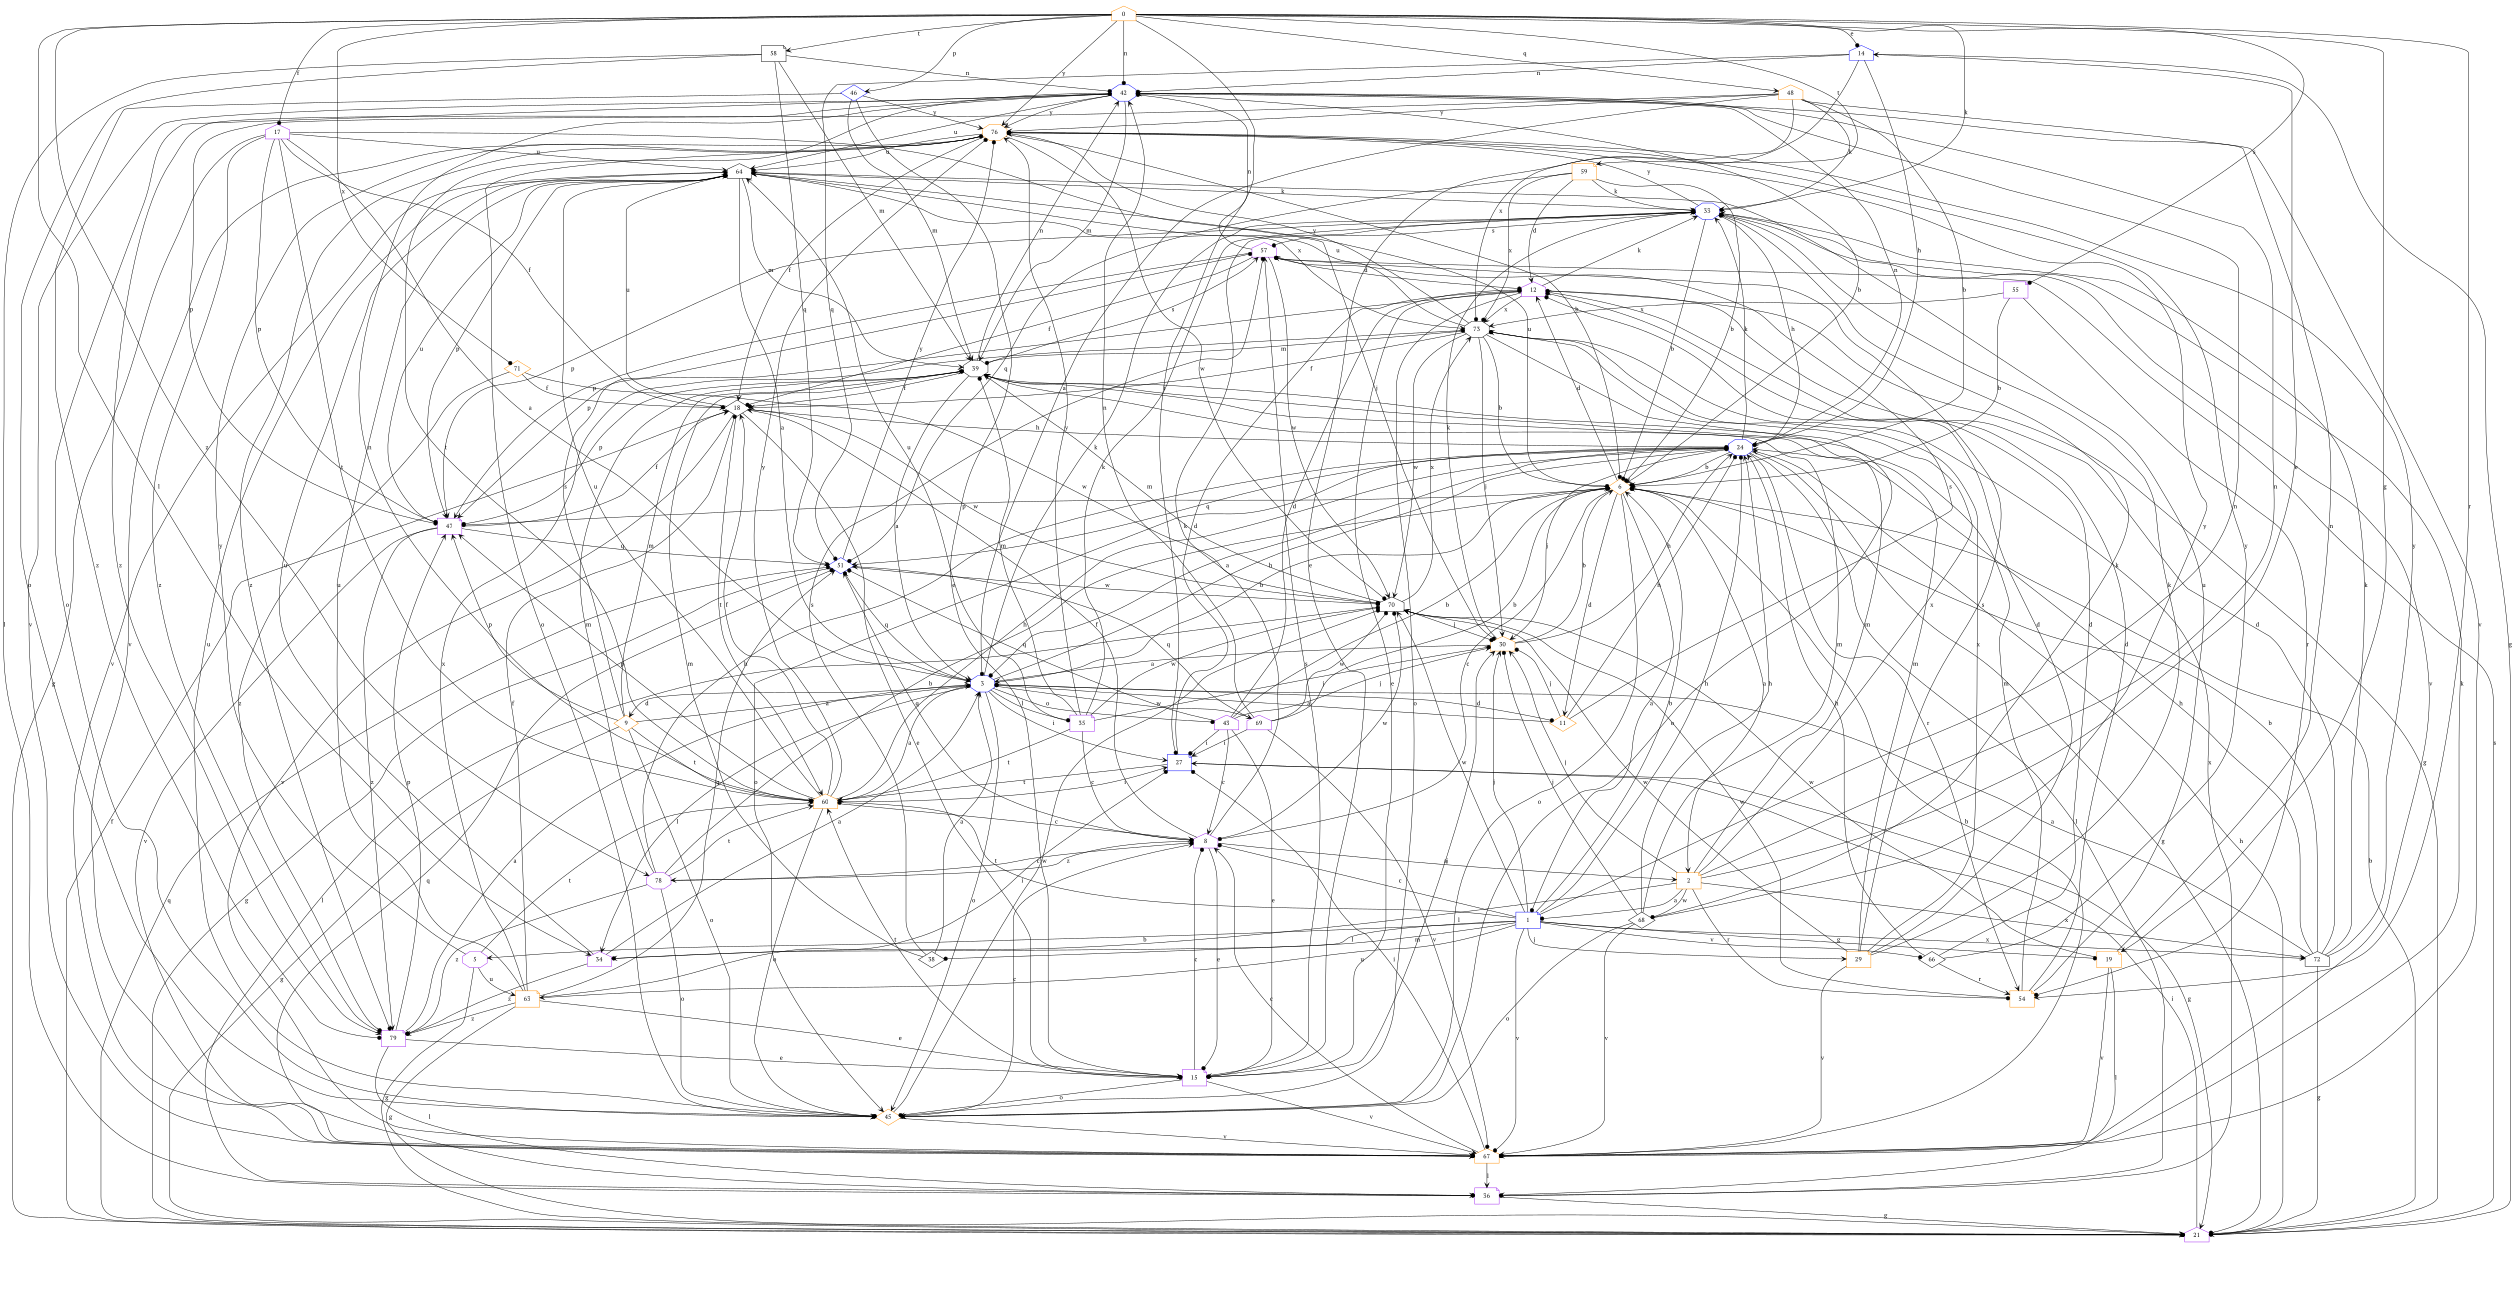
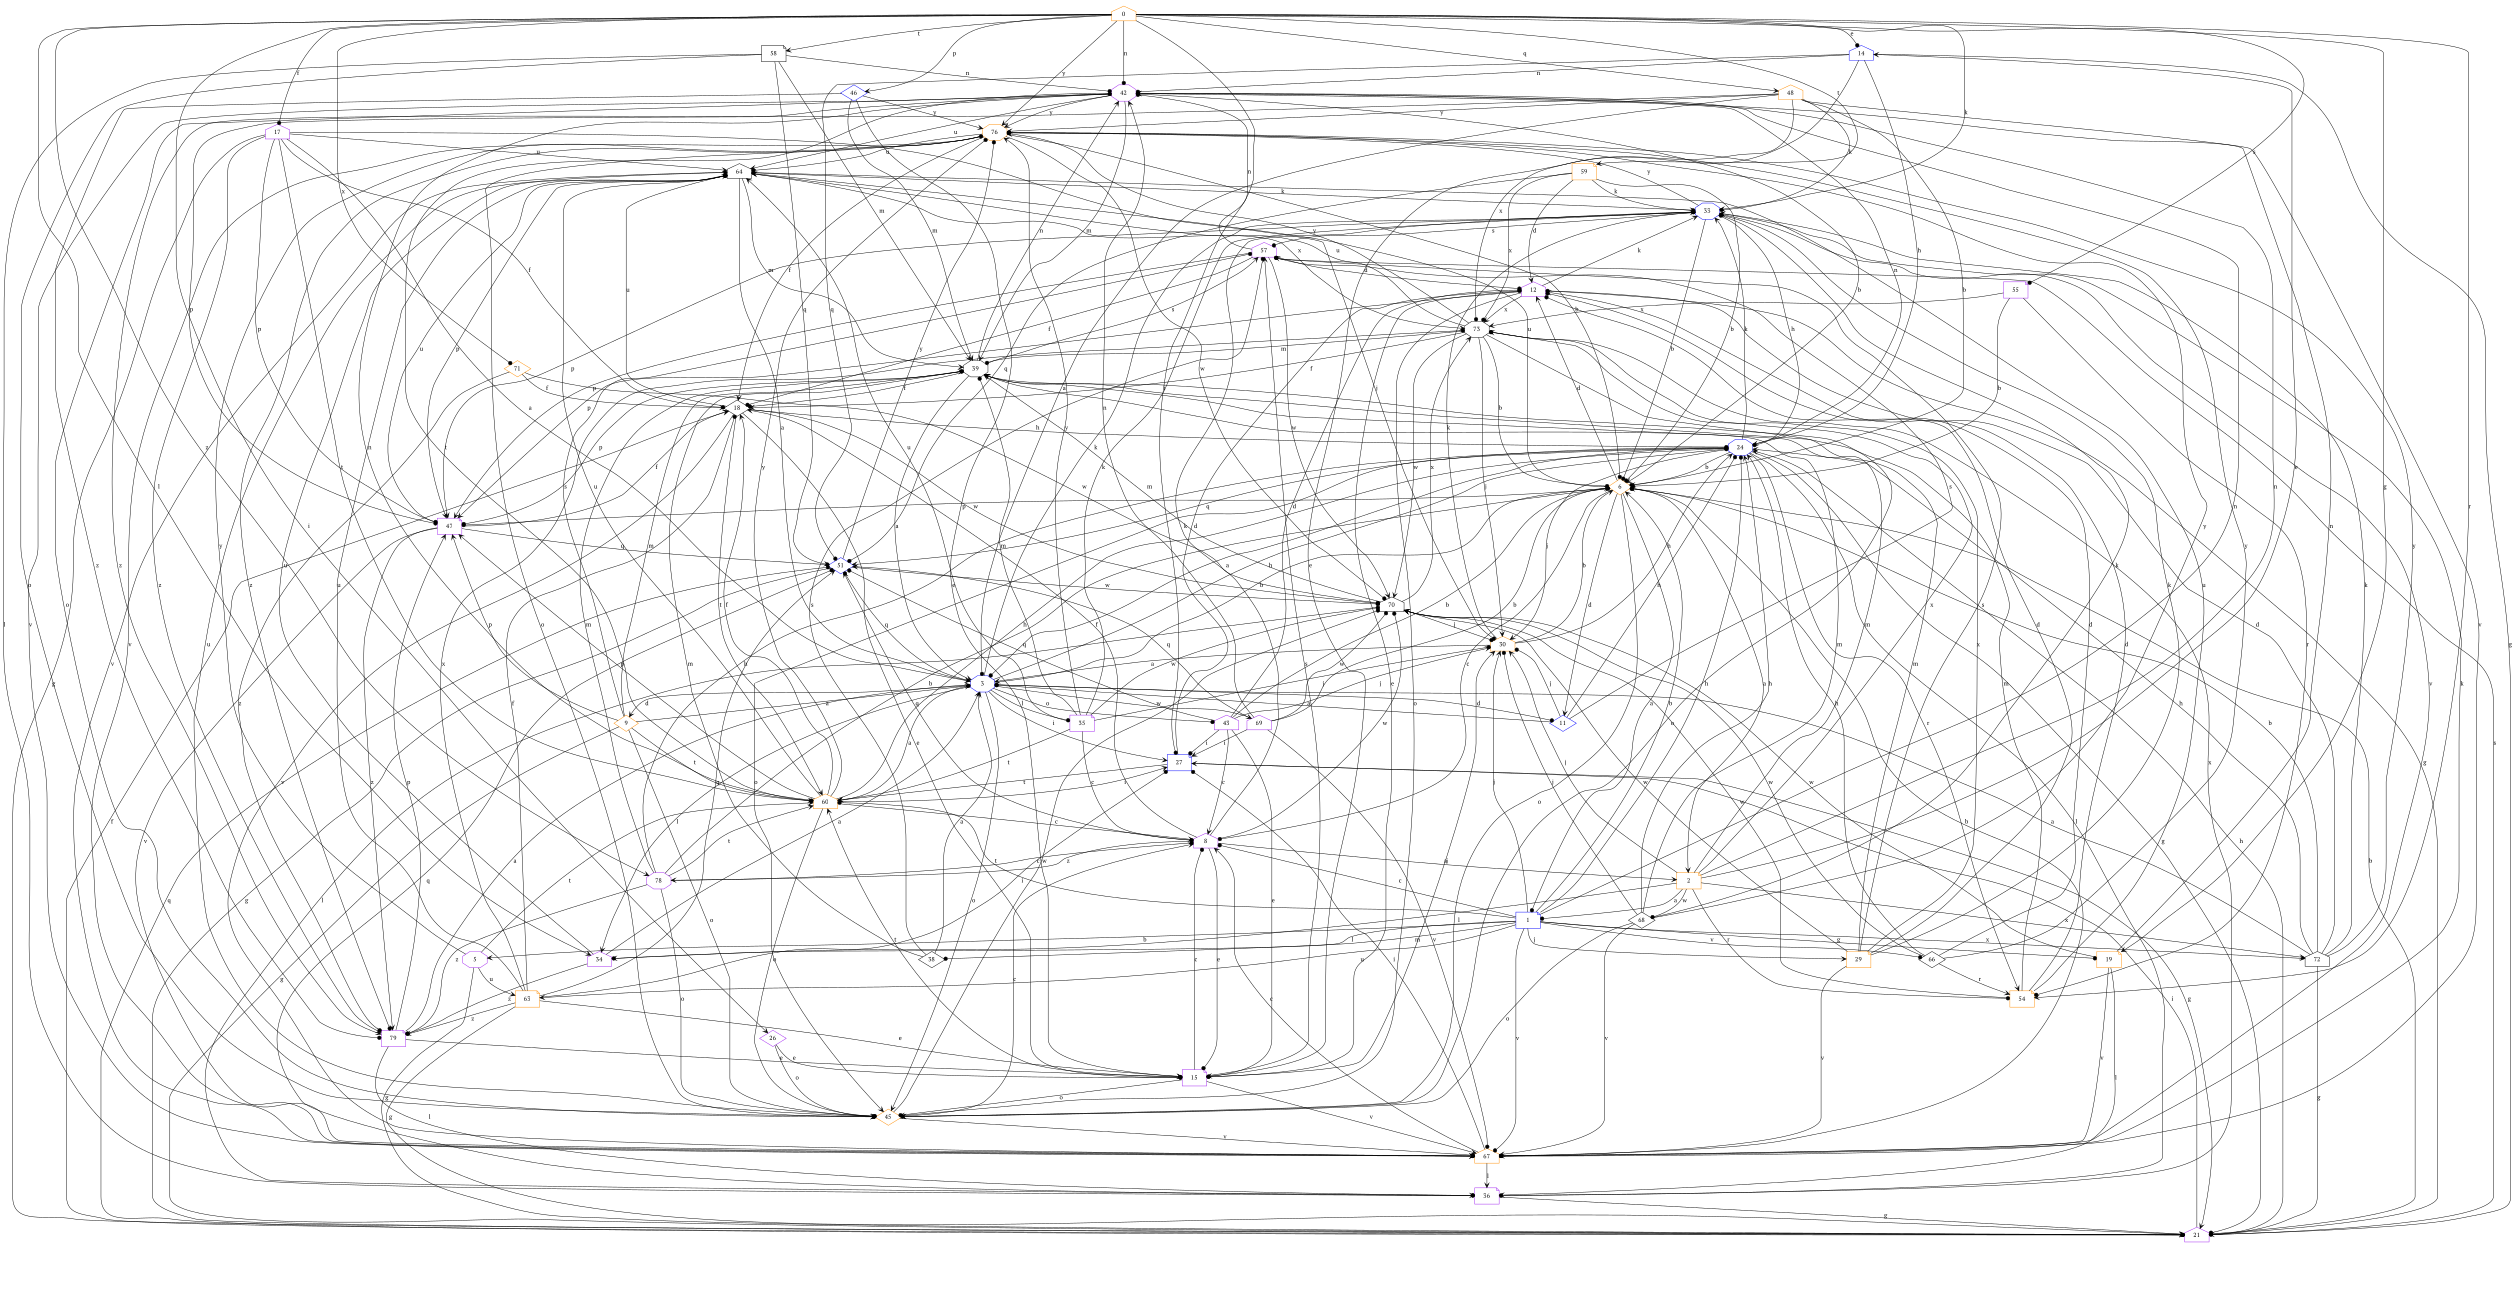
(1124, 93) -> (1124, 93)
(1563, 723) -> (1563, 723)
(1460, 764) -> (1714, 713)
none -> (773, 1038)
